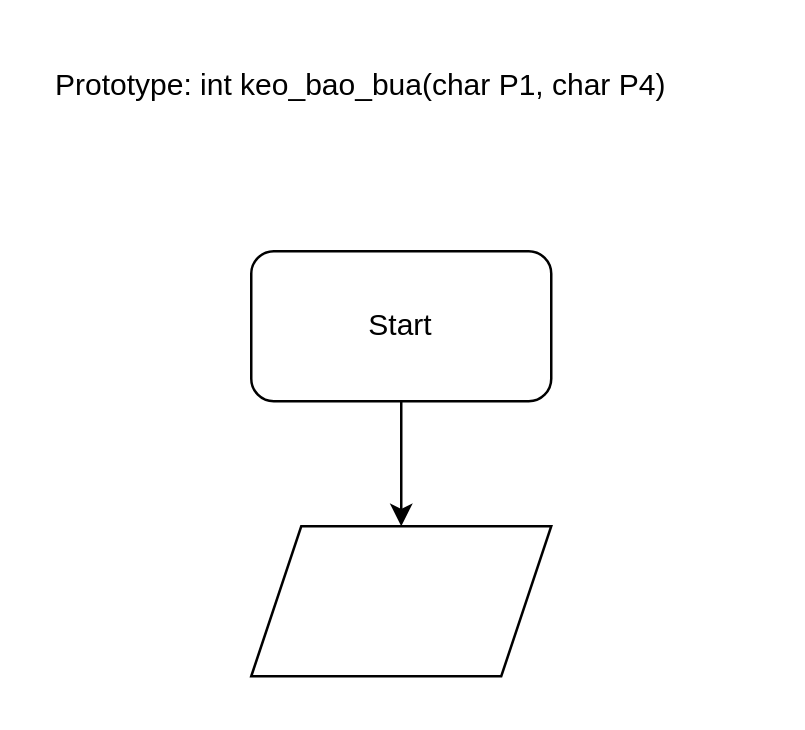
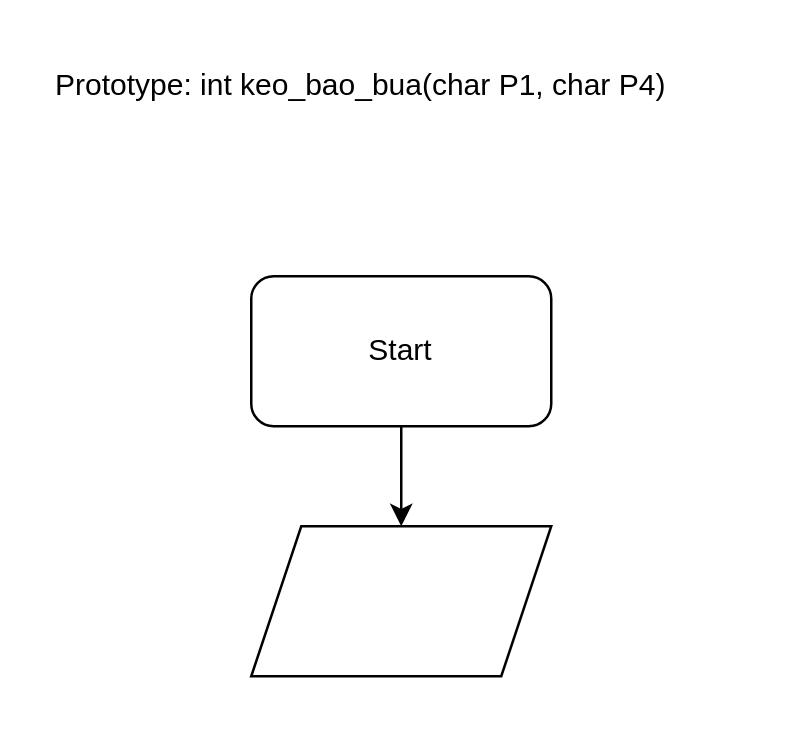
(401, 326) -> (401, 351)
